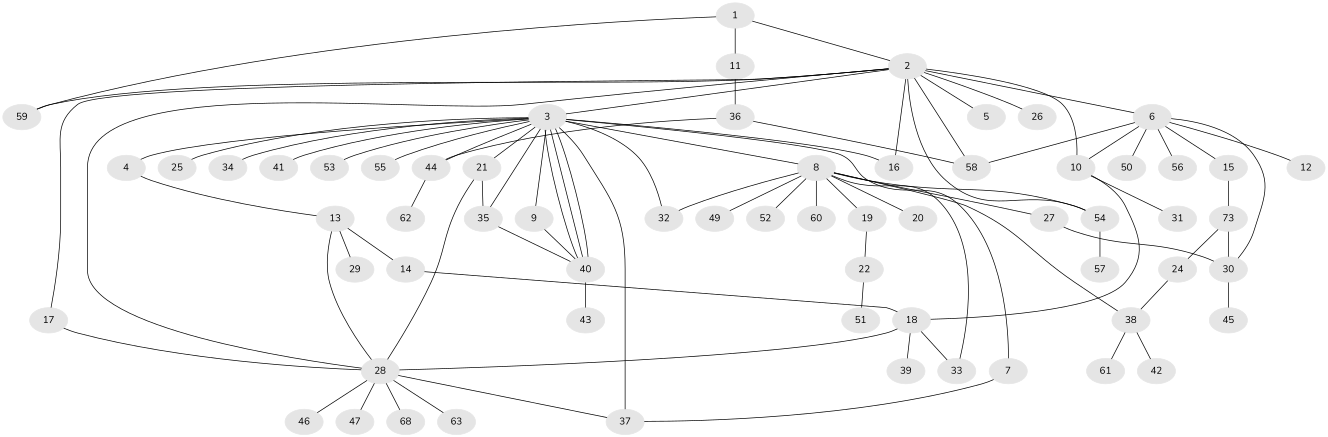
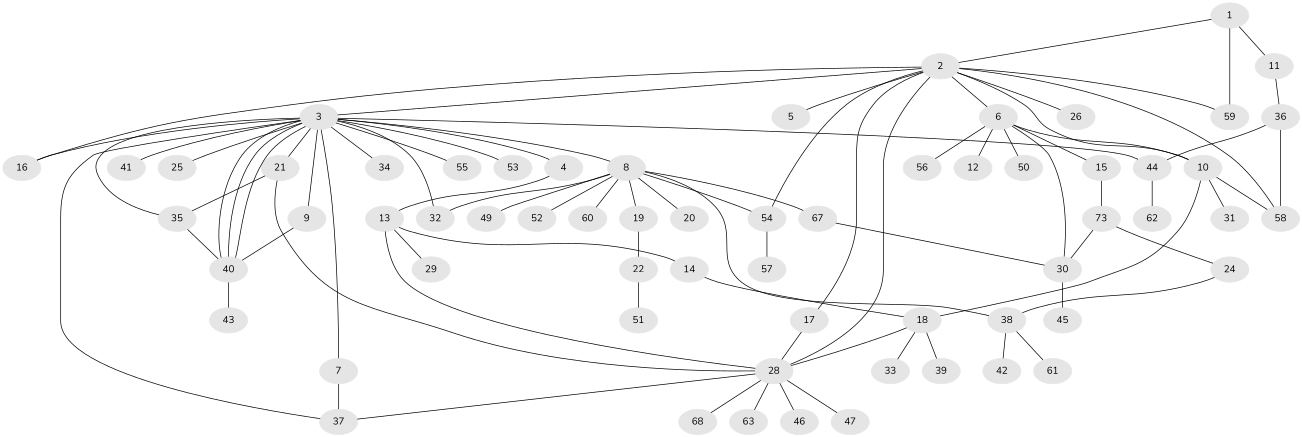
(1062, 143) -> (1242, 193)
(1049, 219) -> (818, 219)
(954, 223) -> none
